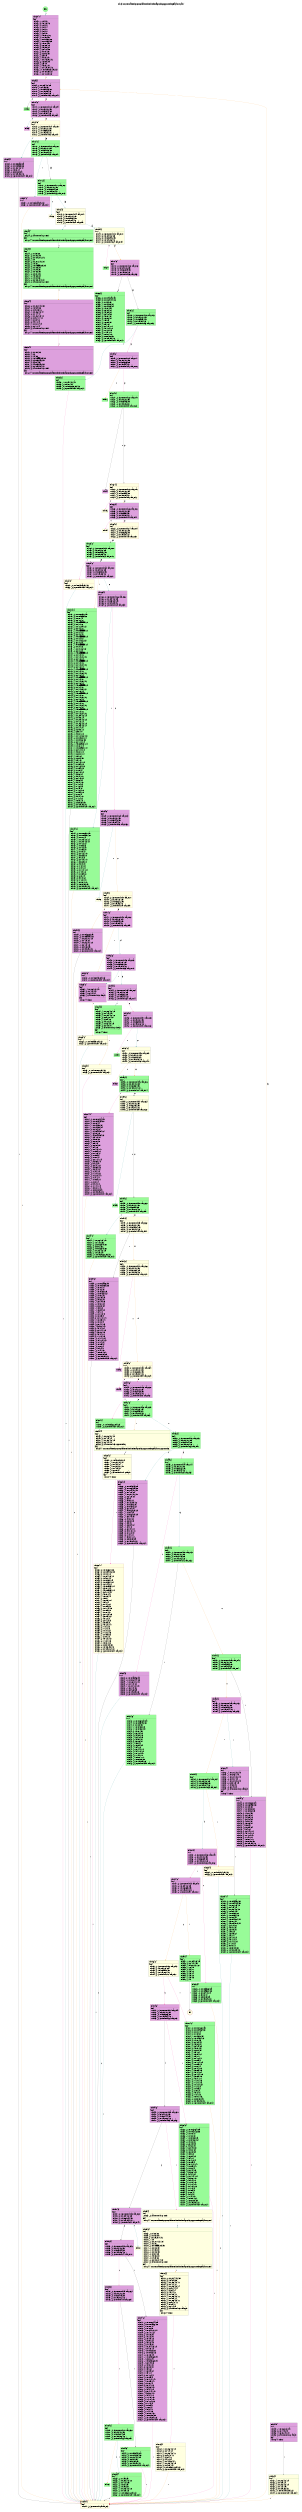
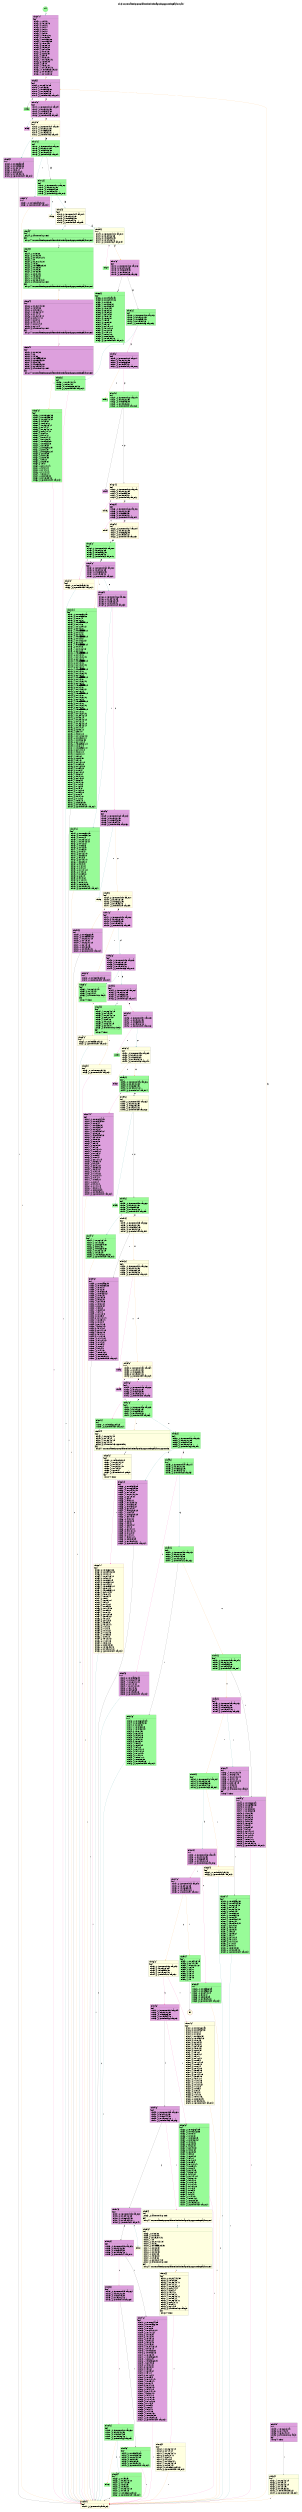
(45, 9) -> (45, 9)
none -> (47, 446)
(93, 993) -> (93, 993)
(200, 2063) -> (200, 2063)
